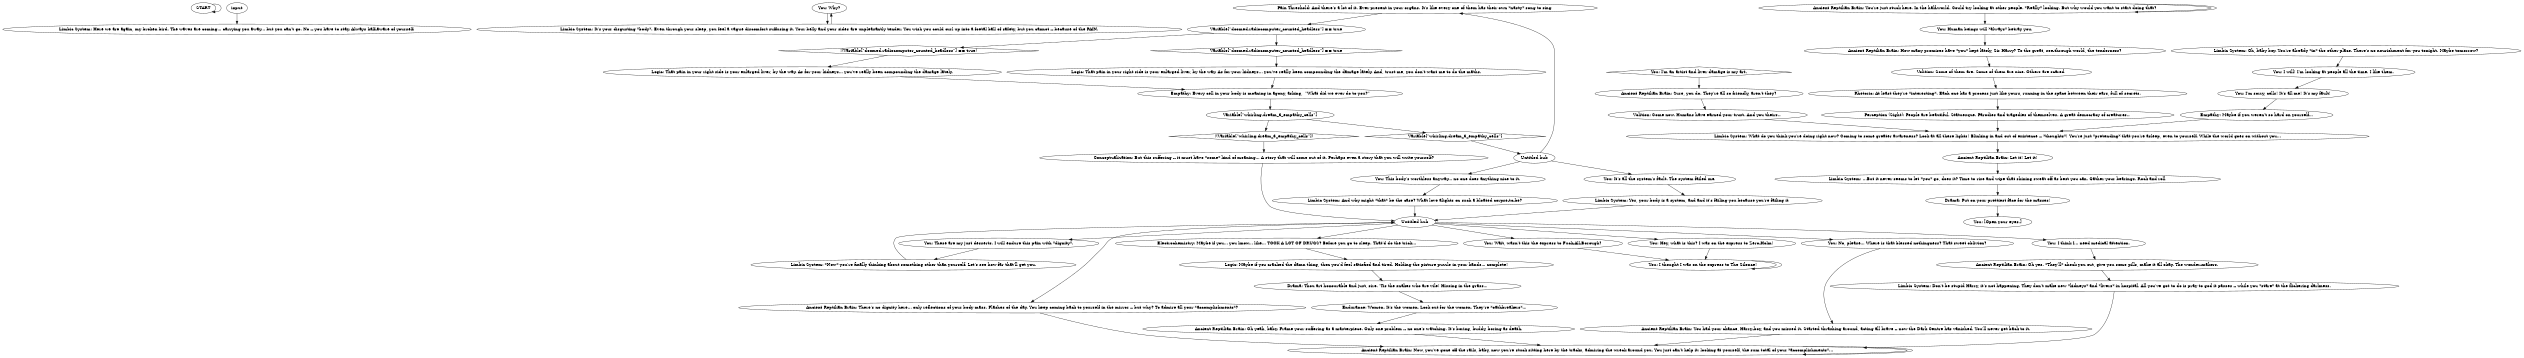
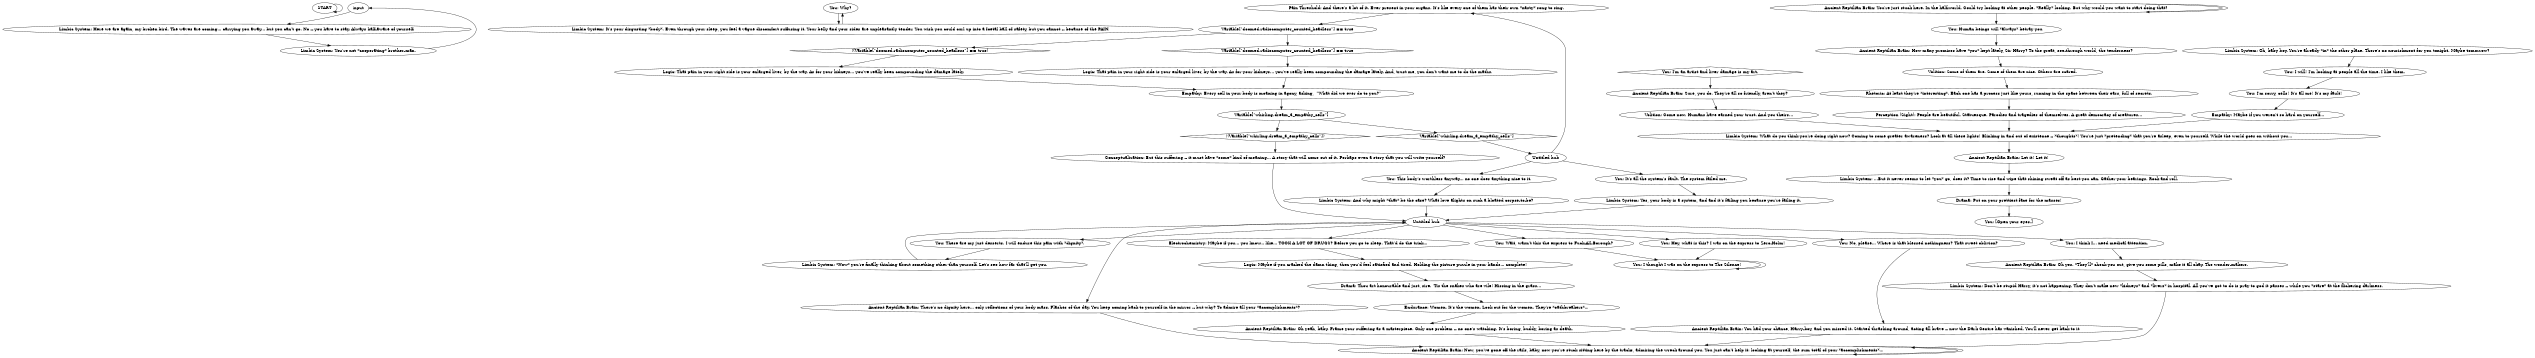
none -> (358, 51)
